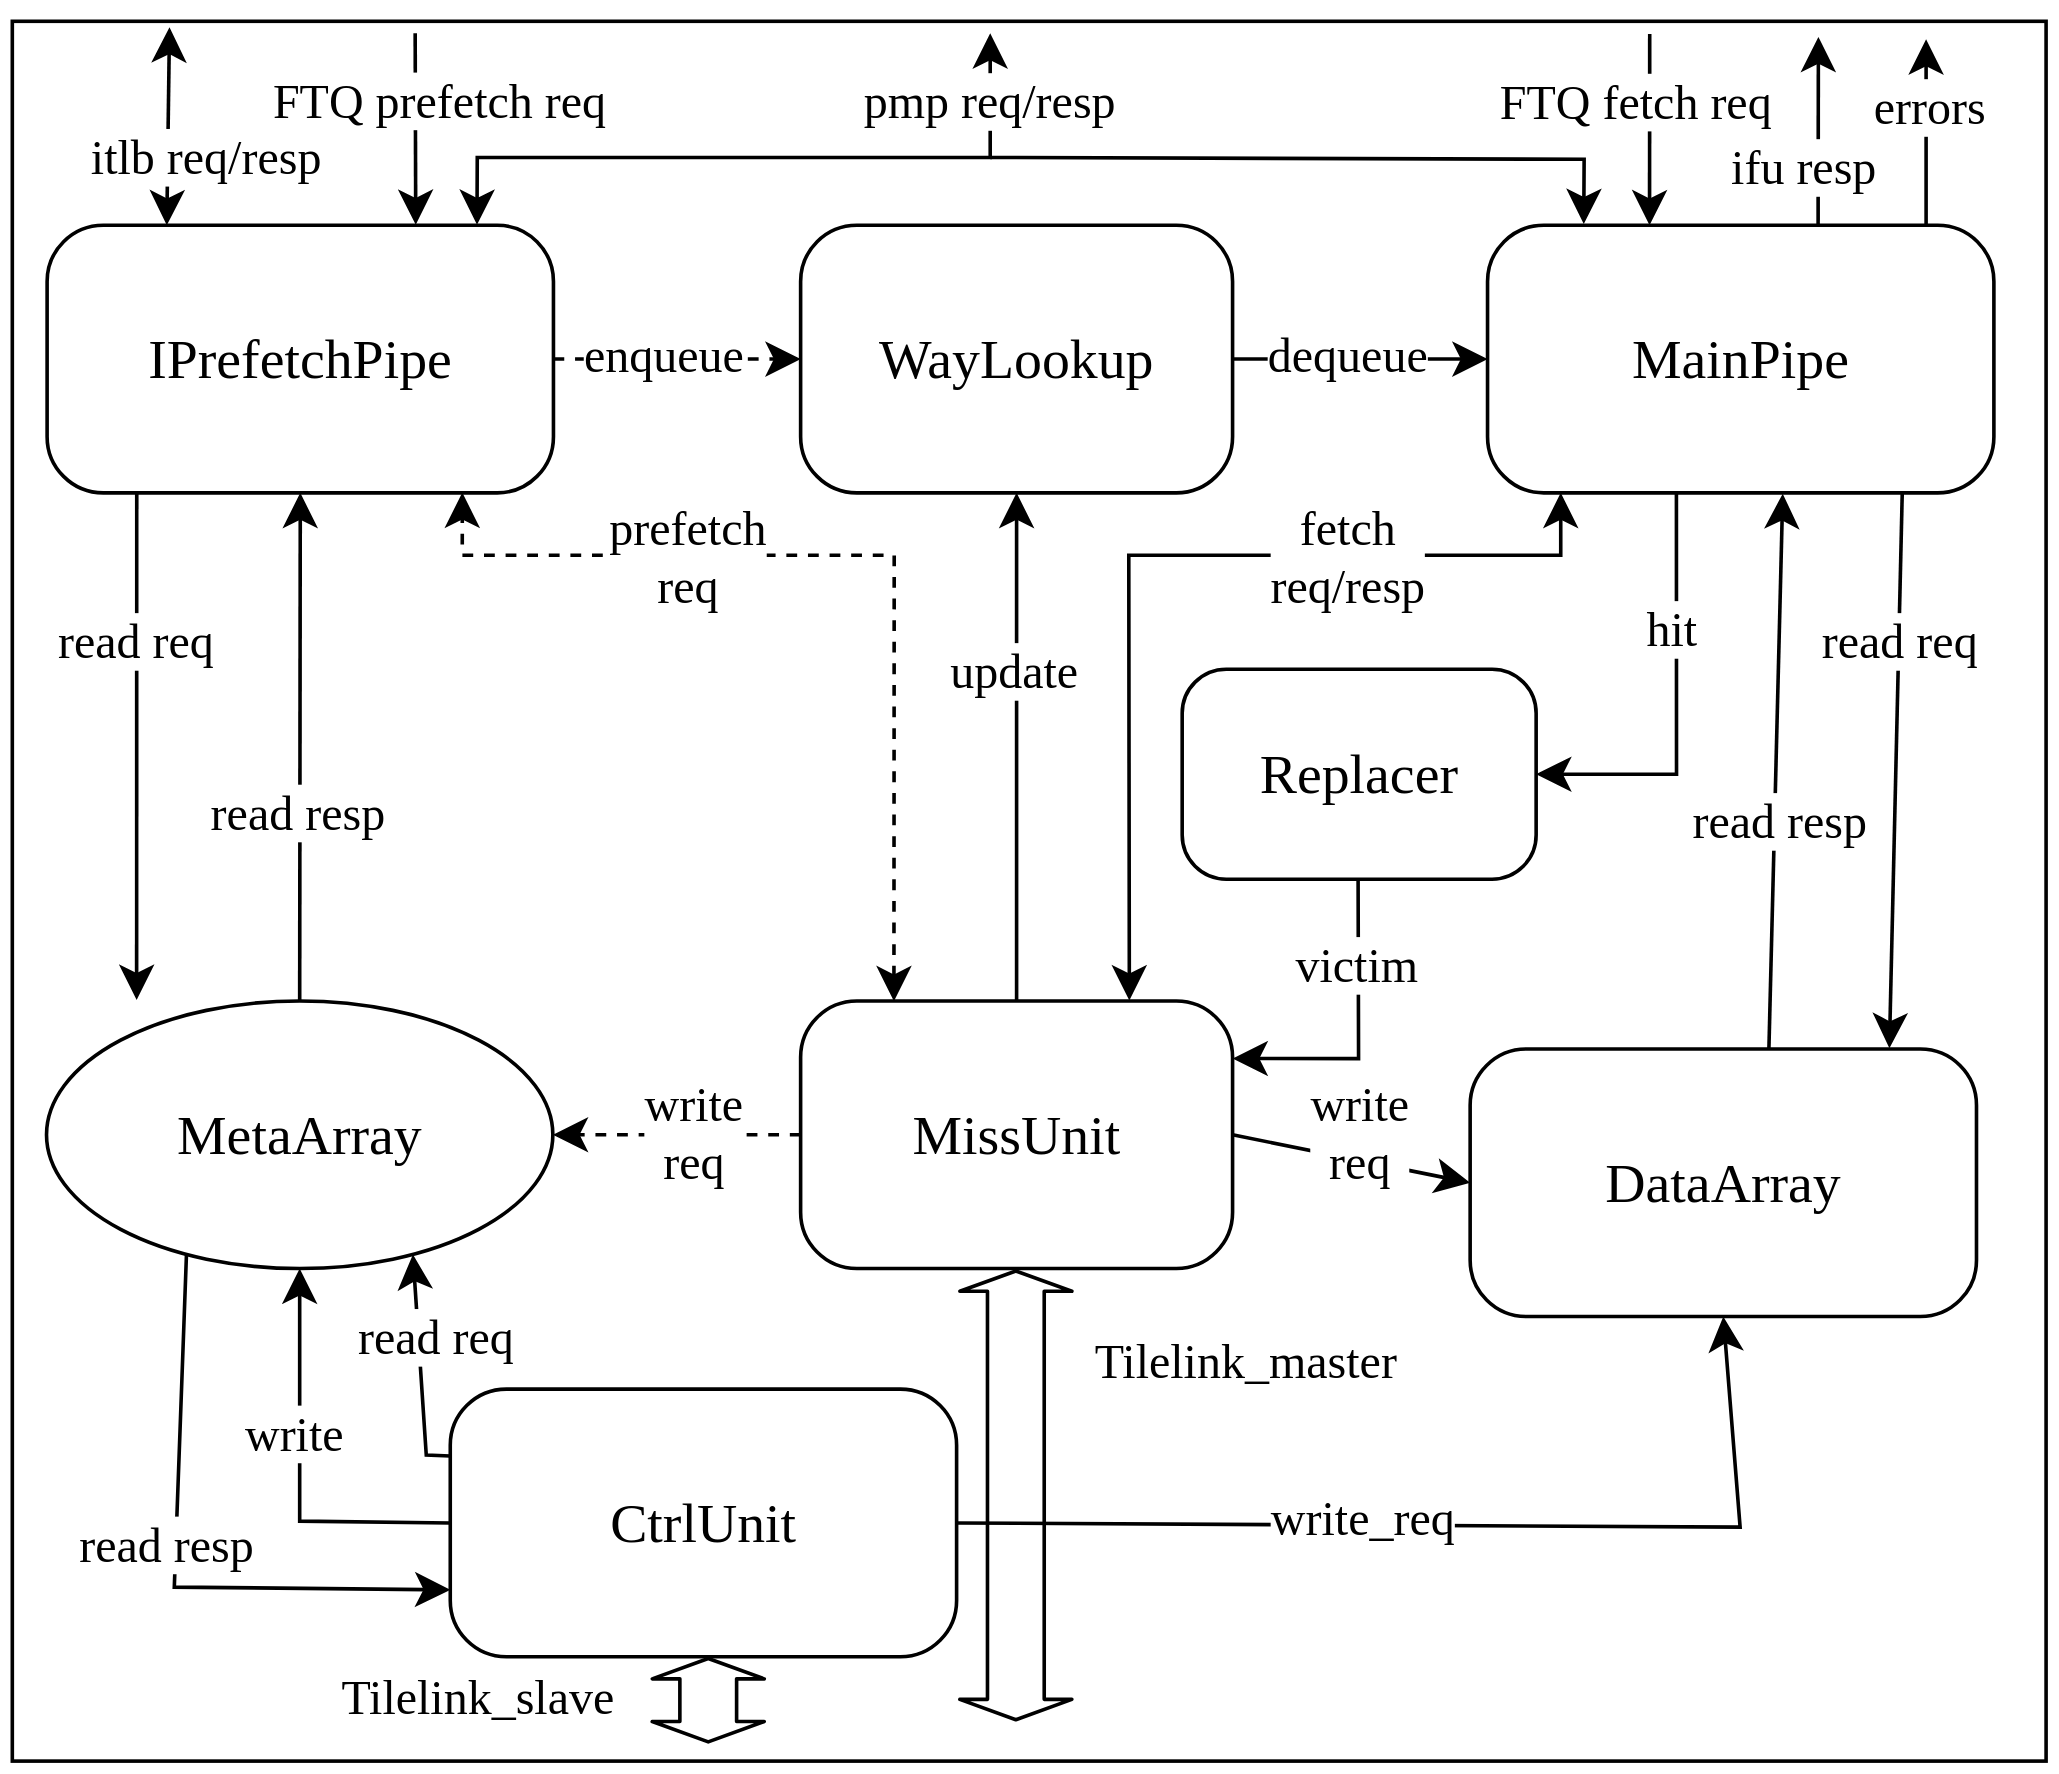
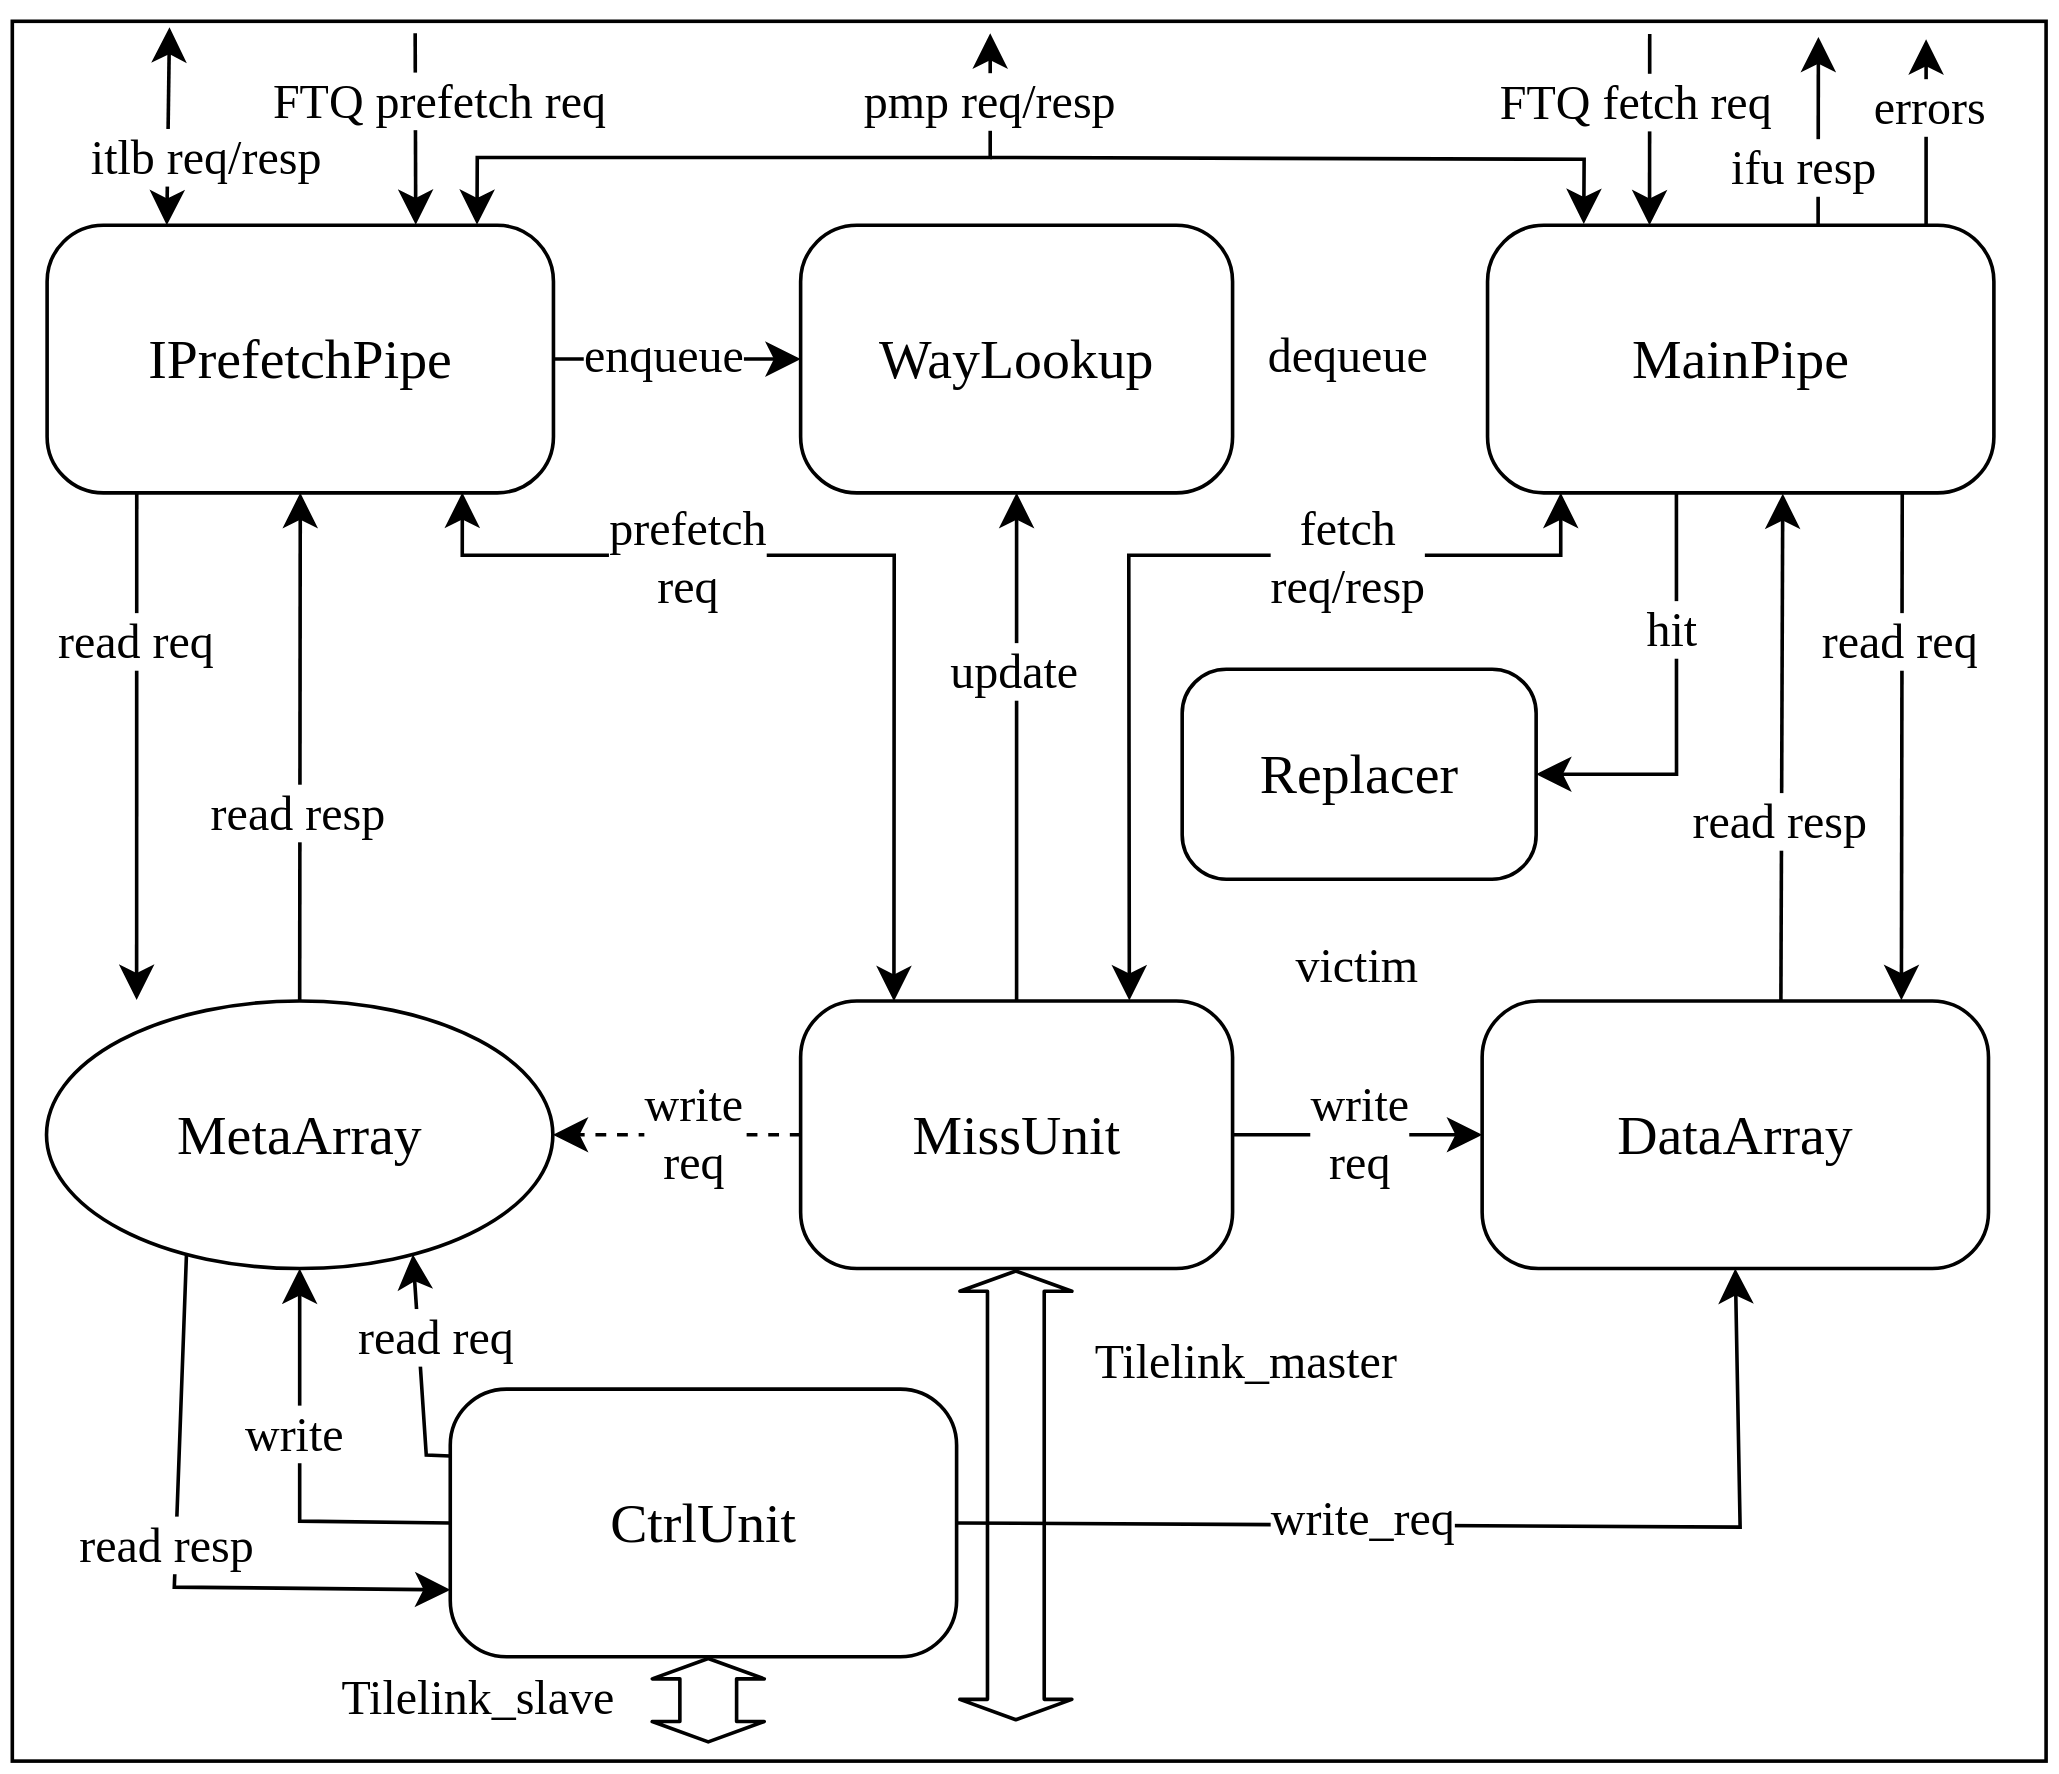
(569, 359) -> (569, 359)
(1444, 359) -> none
(894, 564) -> (894, 564)
(1341, 1059) -> none
(1724, 1183) -> (1736, 1135)
